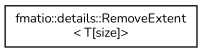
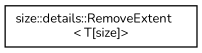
(101, 26) -> (101, 26)
